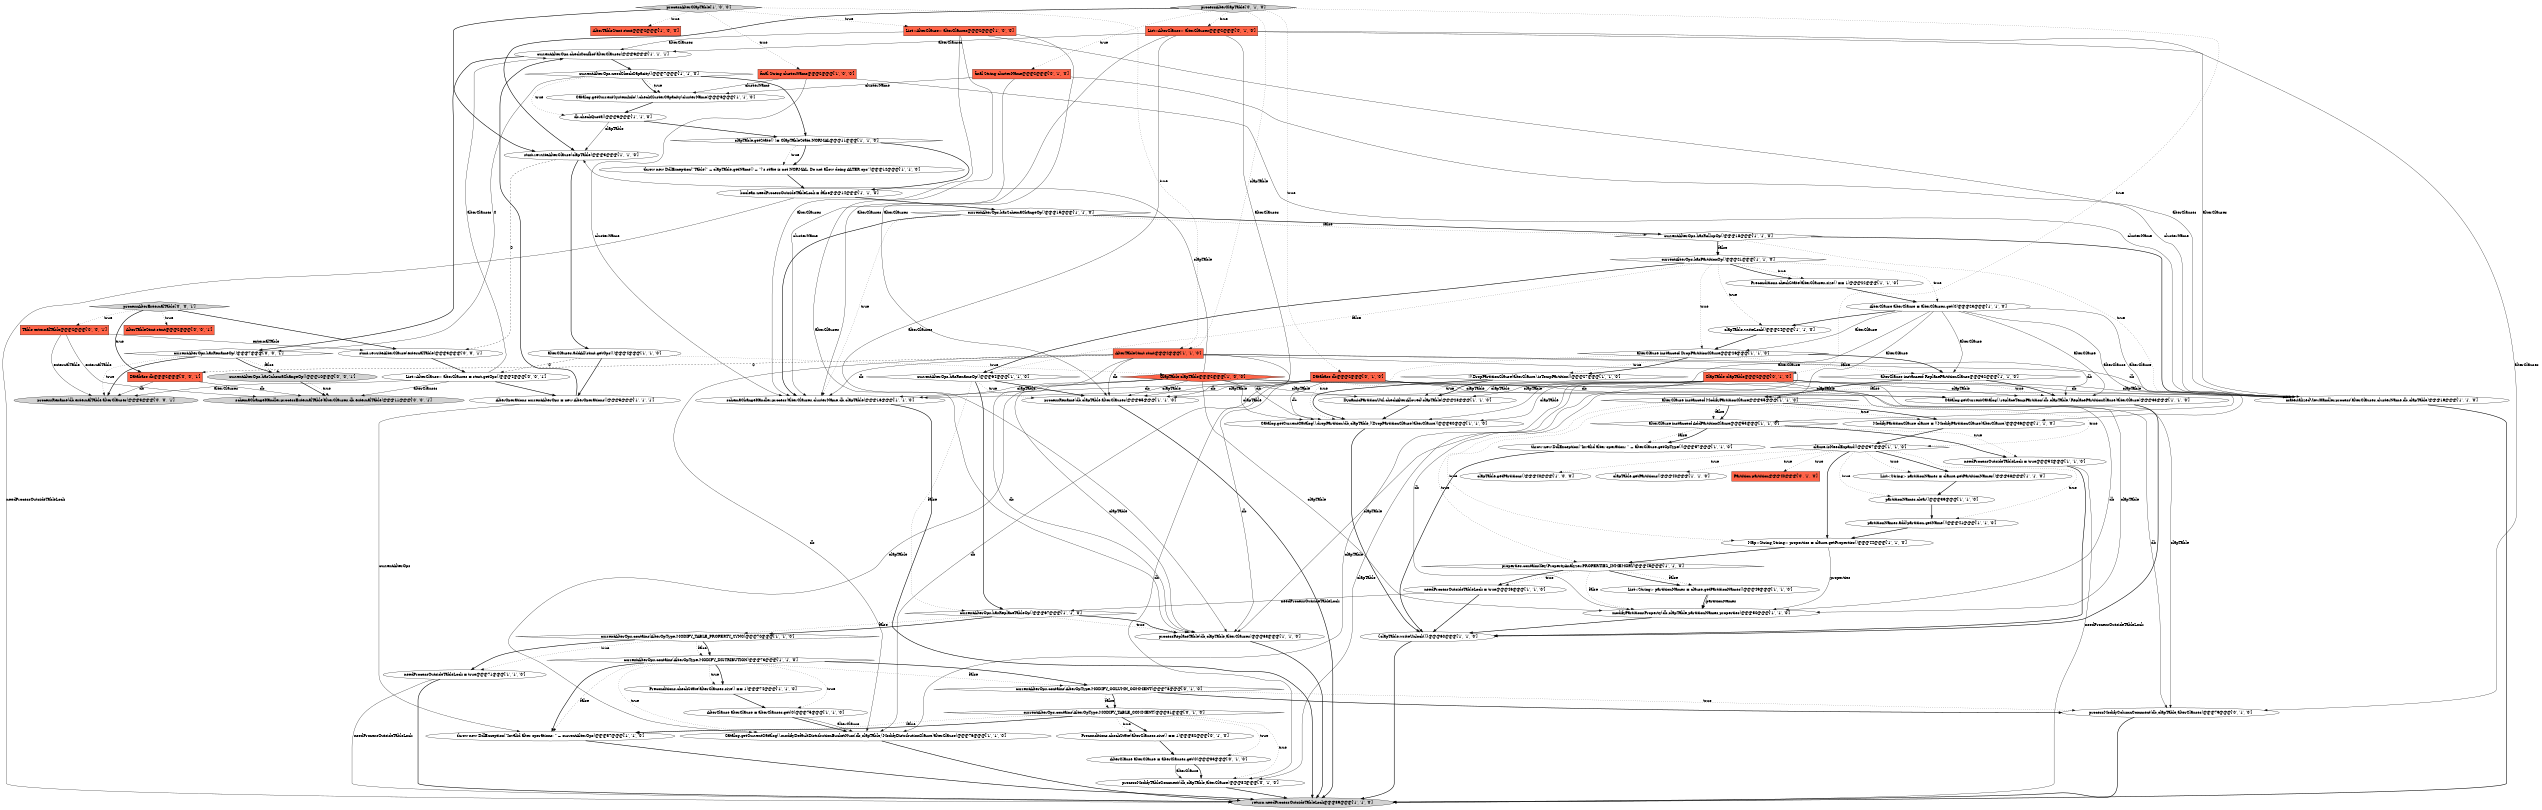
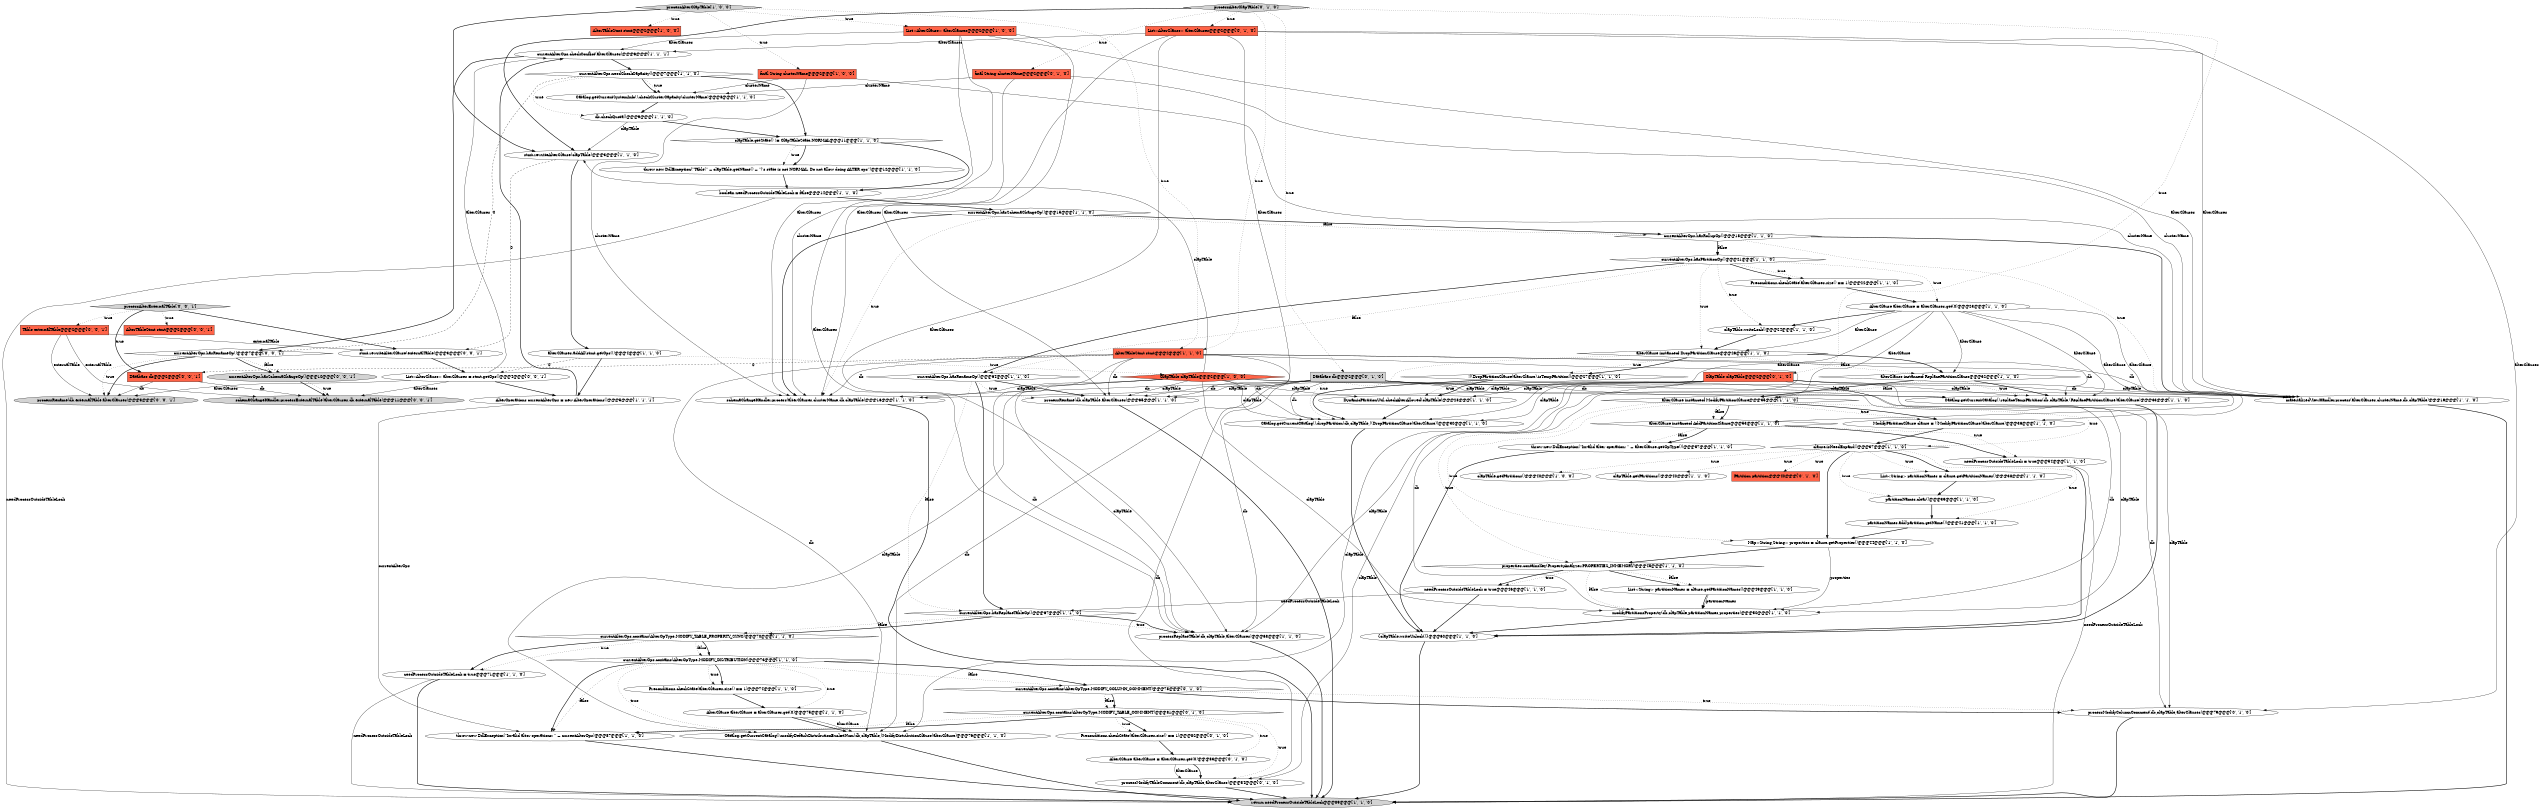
(1259, 181) -> (1259, 181)
(488, 267) -> (484, 268)
(1348, 377) -> (1348, 377)
